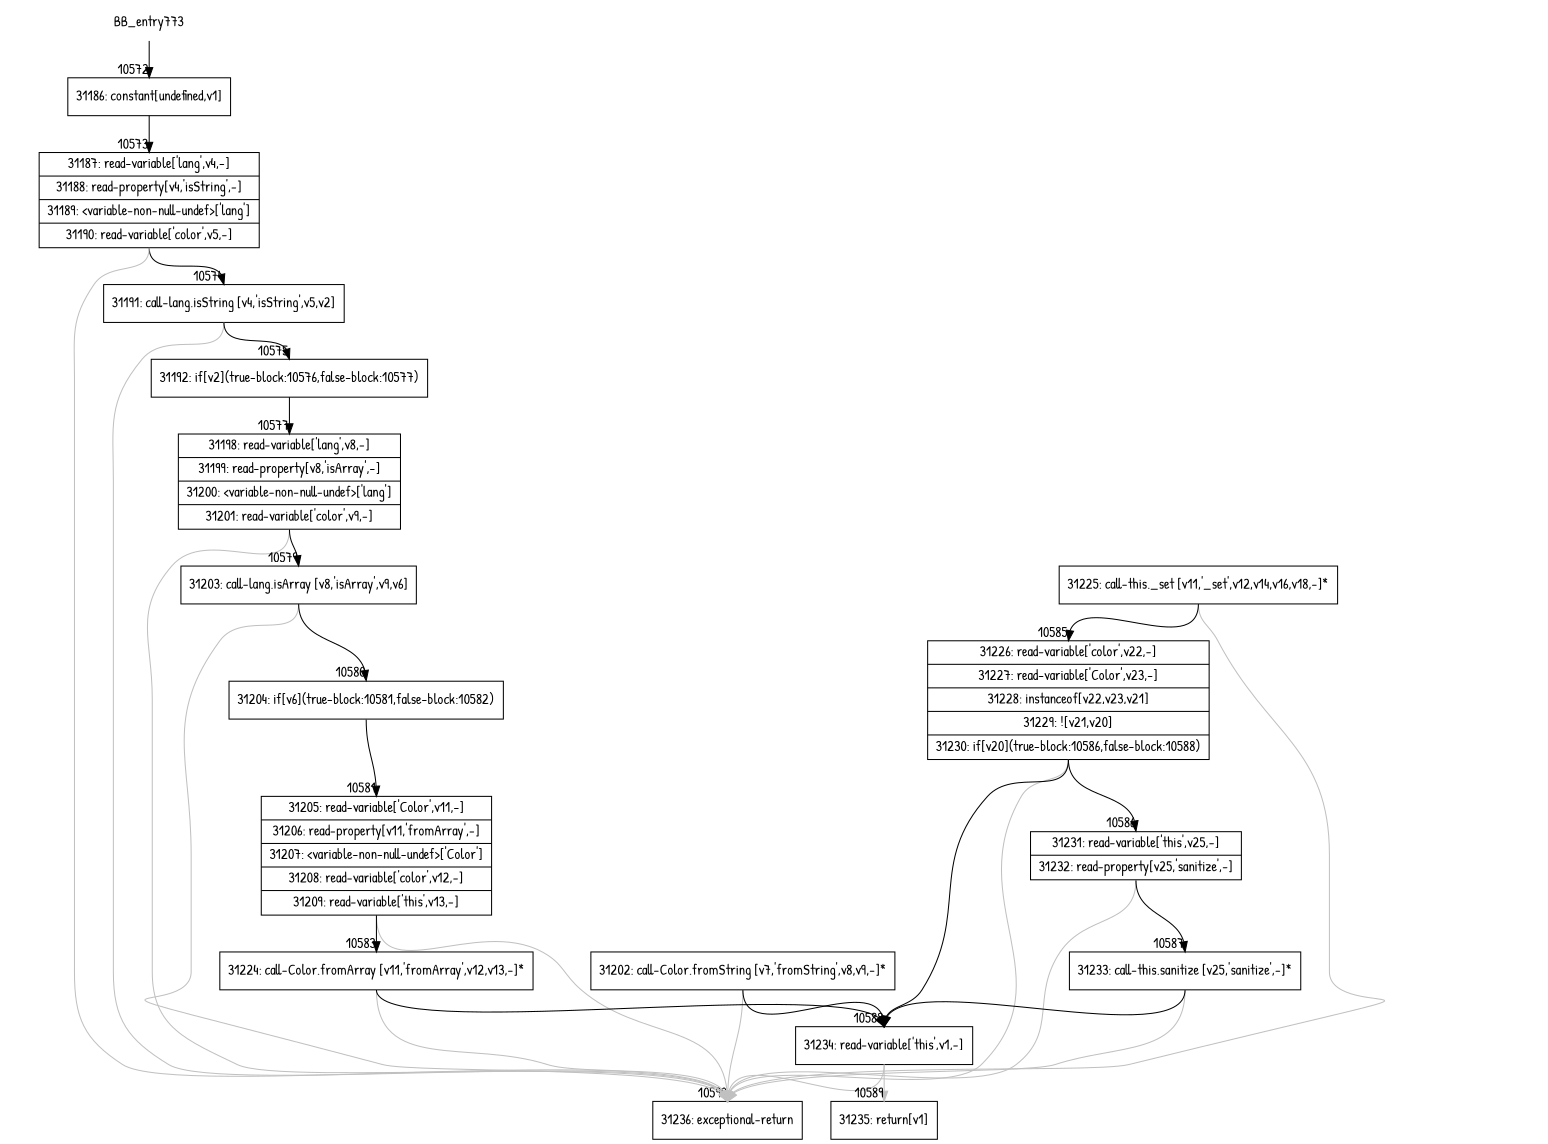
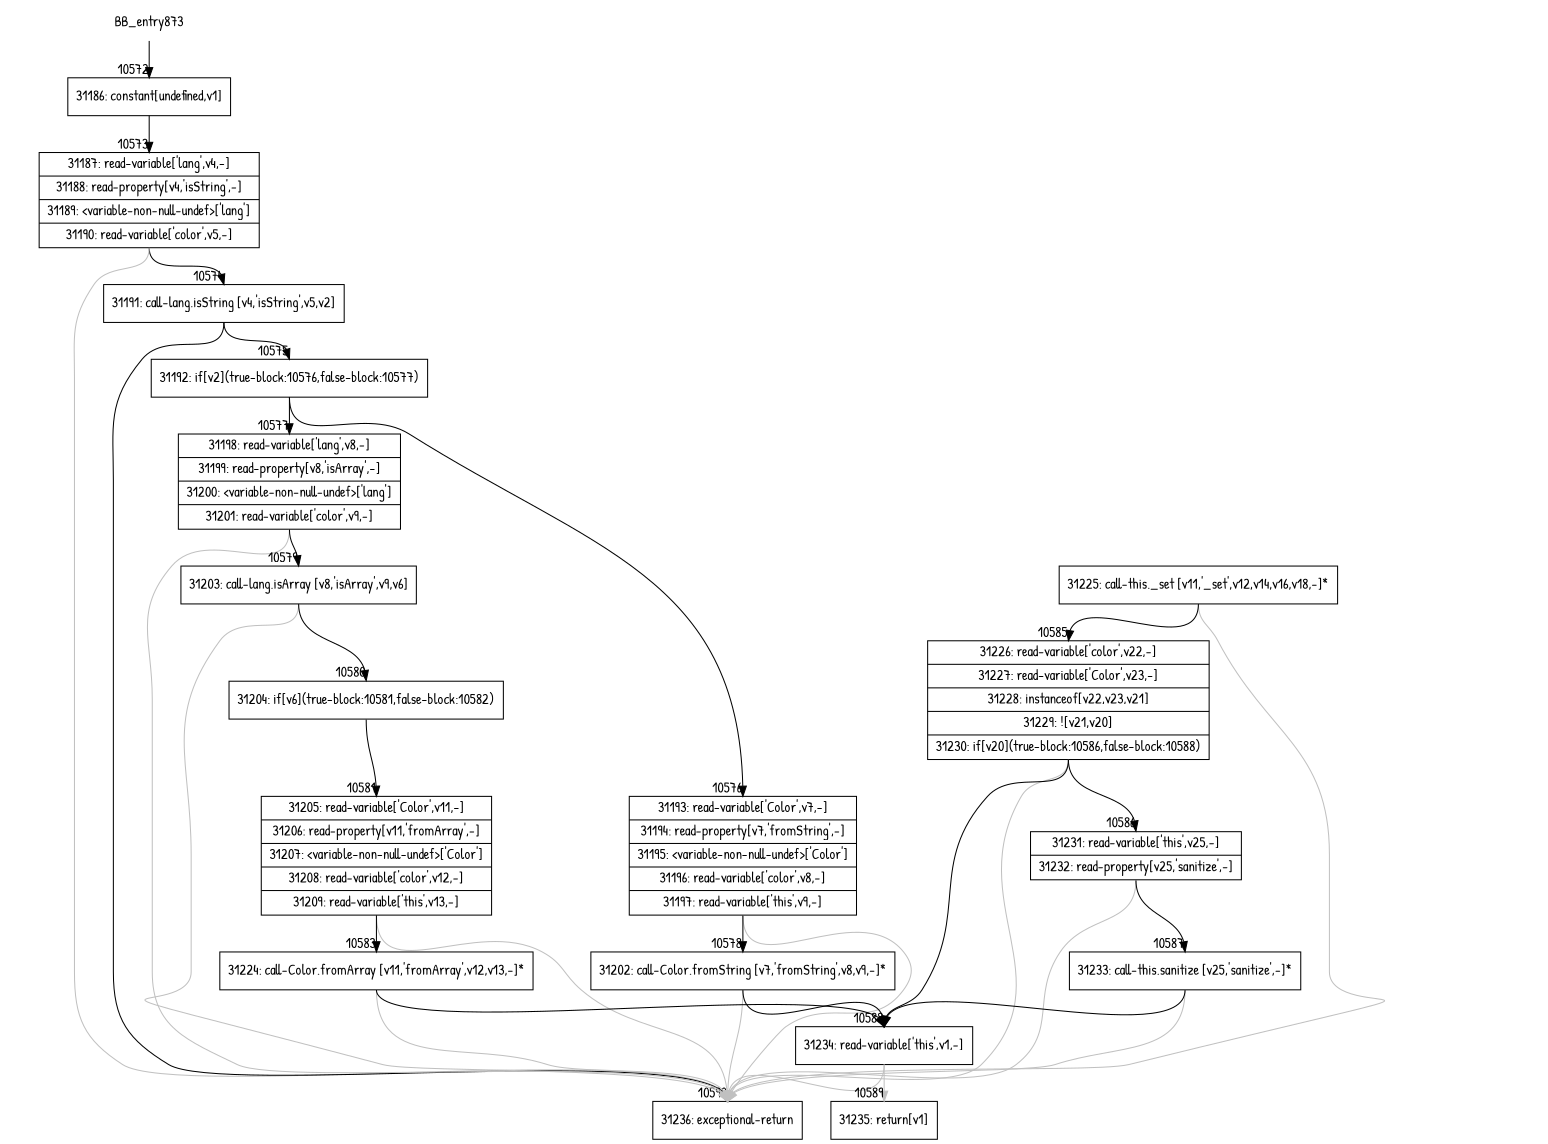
(149, 23) -> (149, 23)
none -> (743, 856)
(113, 949) -> (113, 949)
